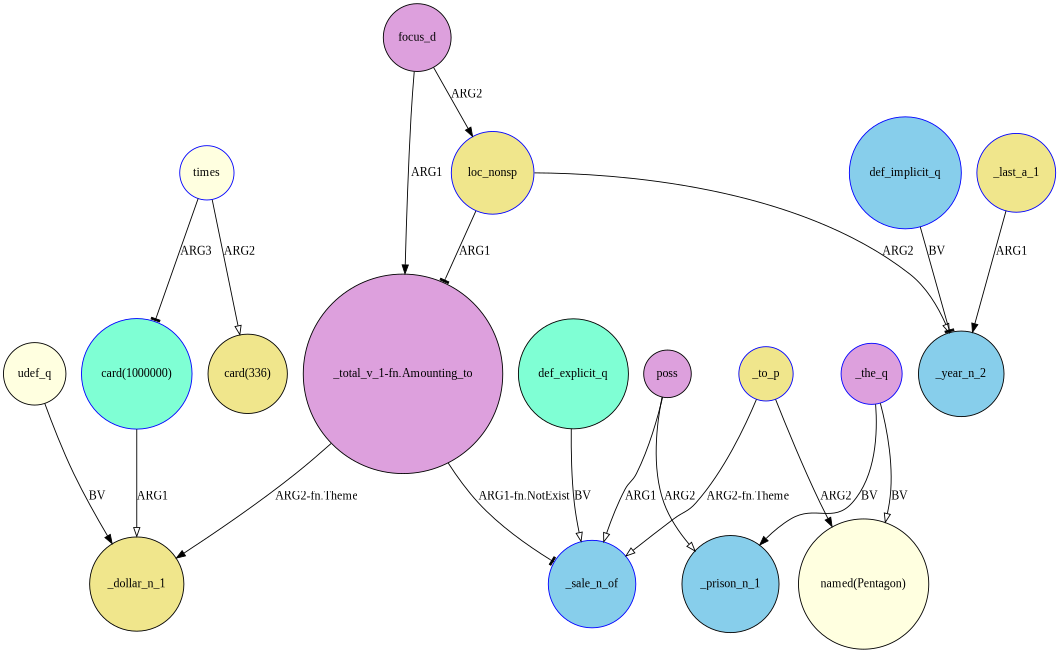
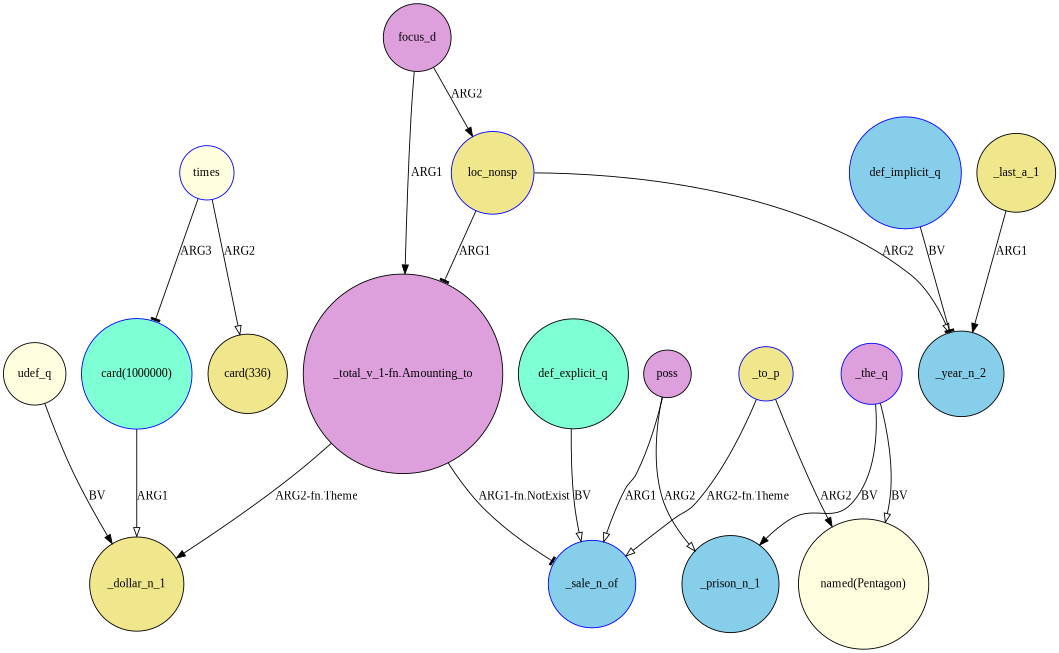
(1016, 173) -> (1016, 173)
